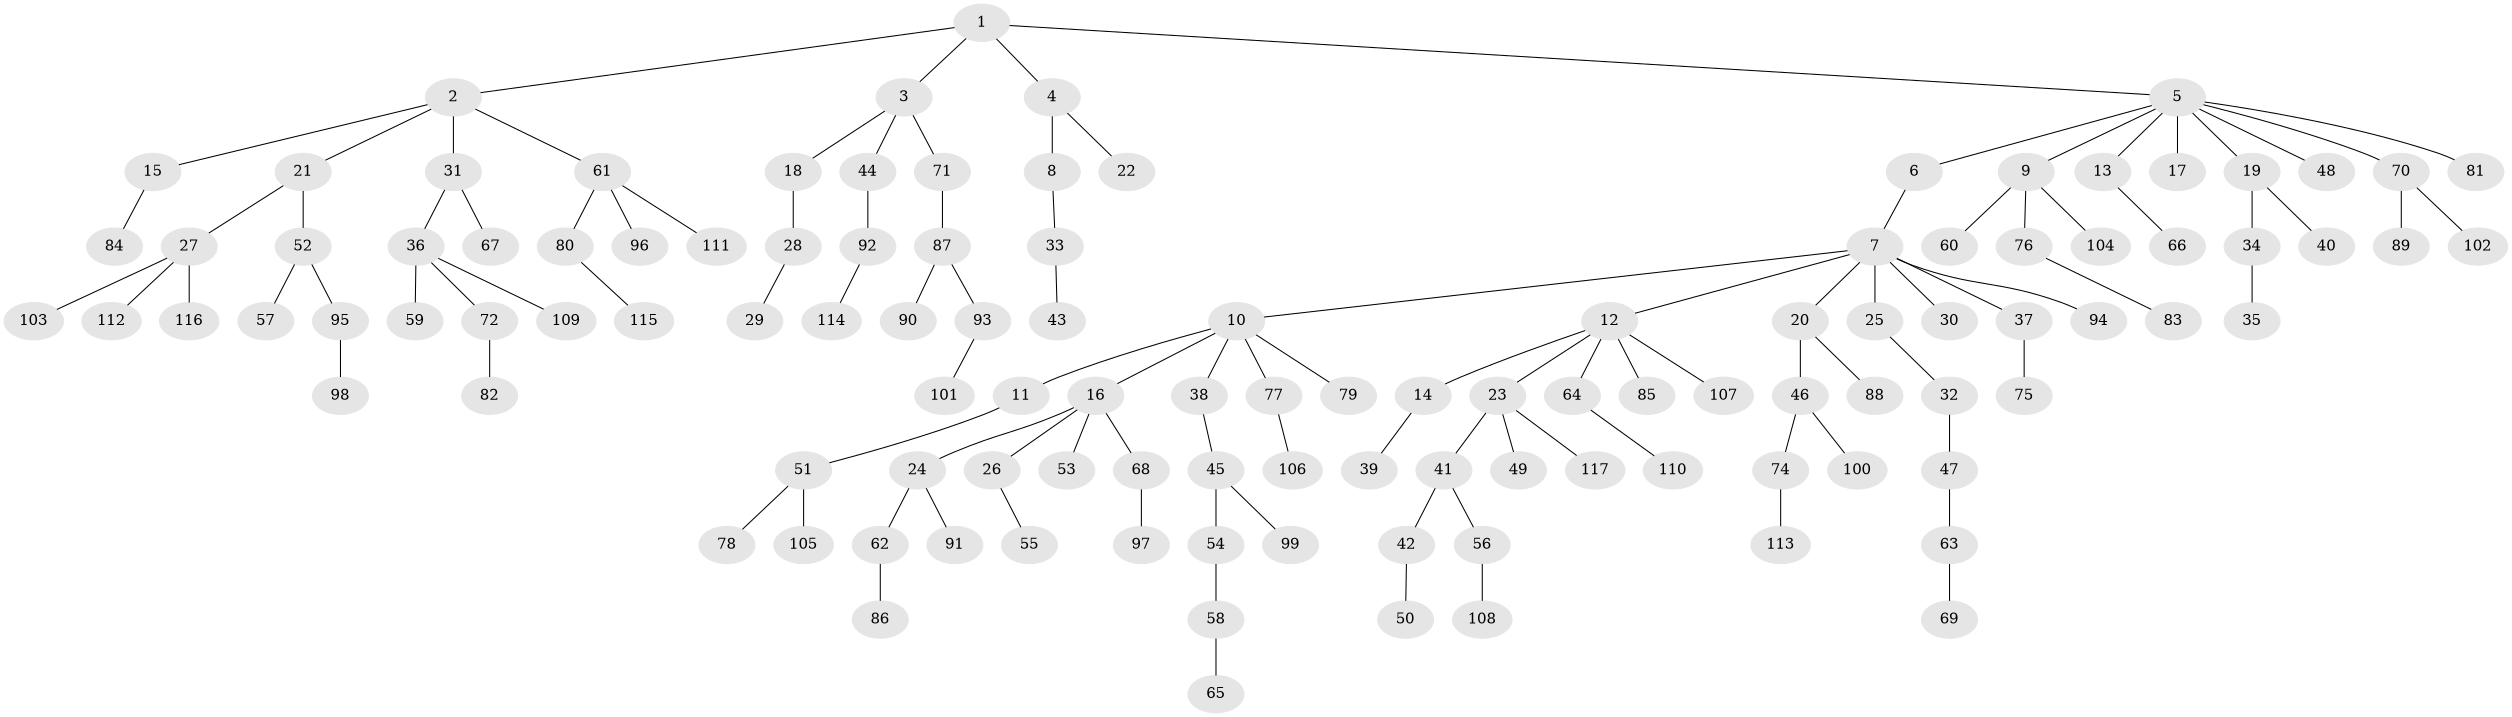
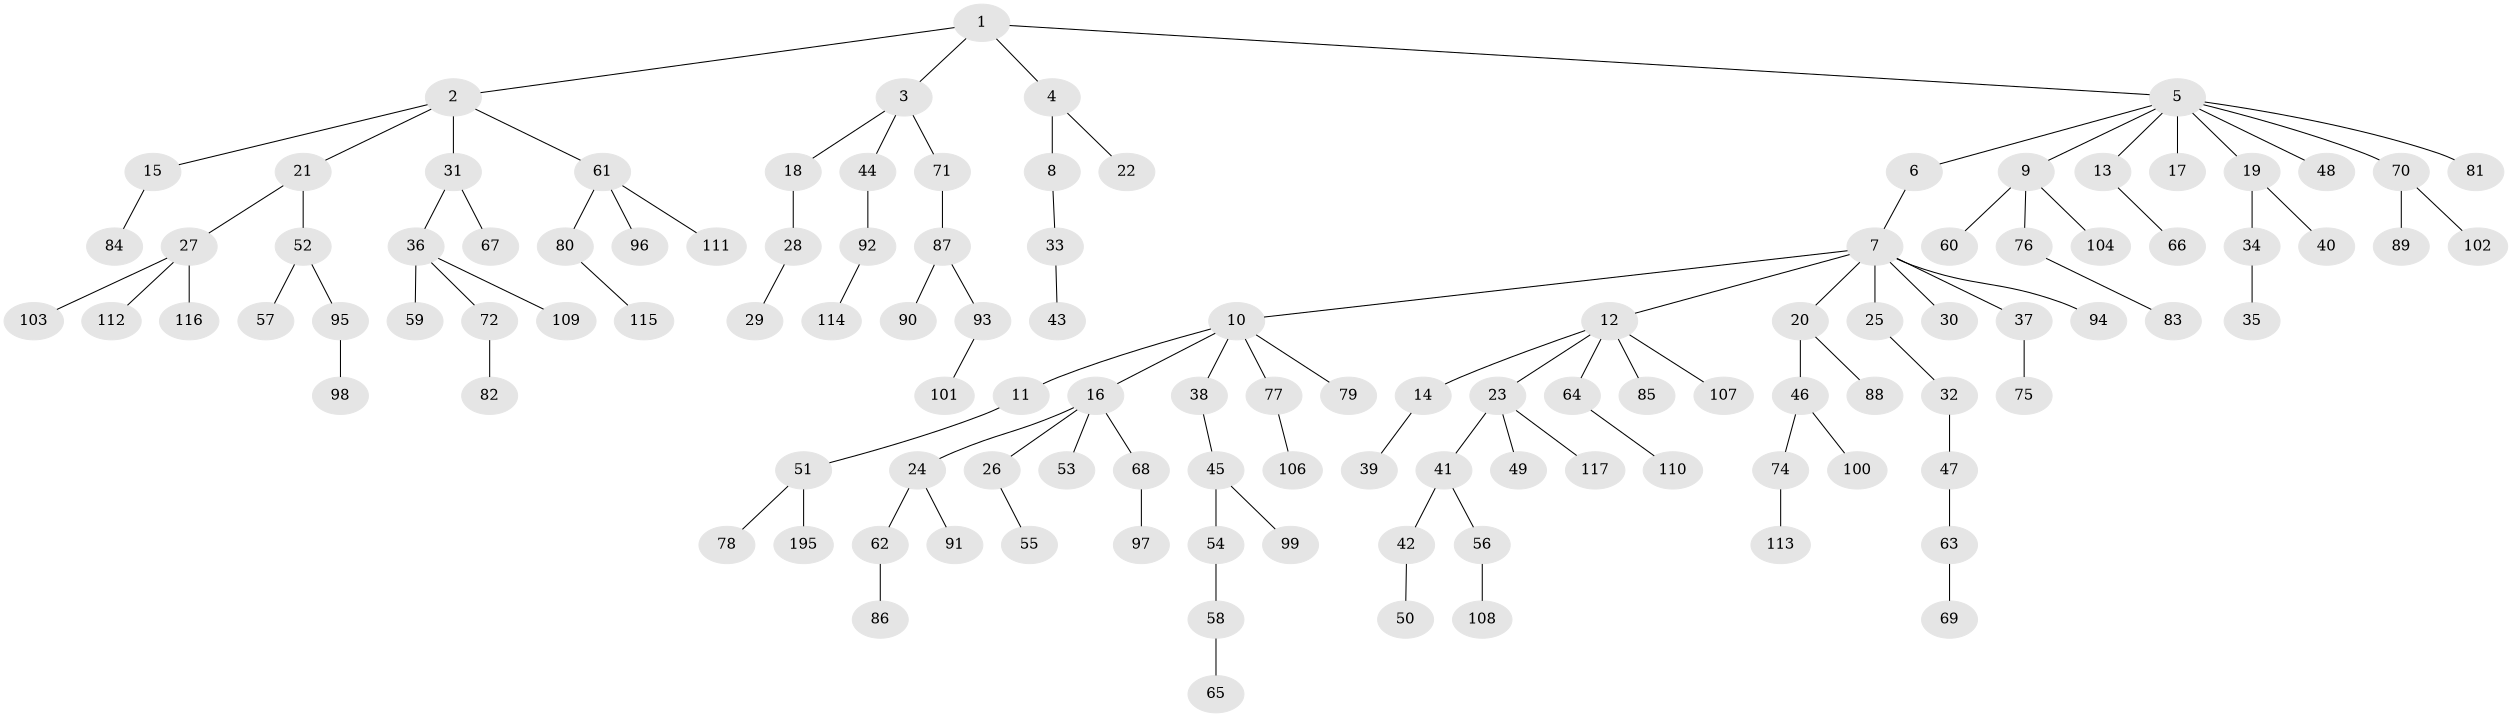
(804, 545) -> (804, 545)
